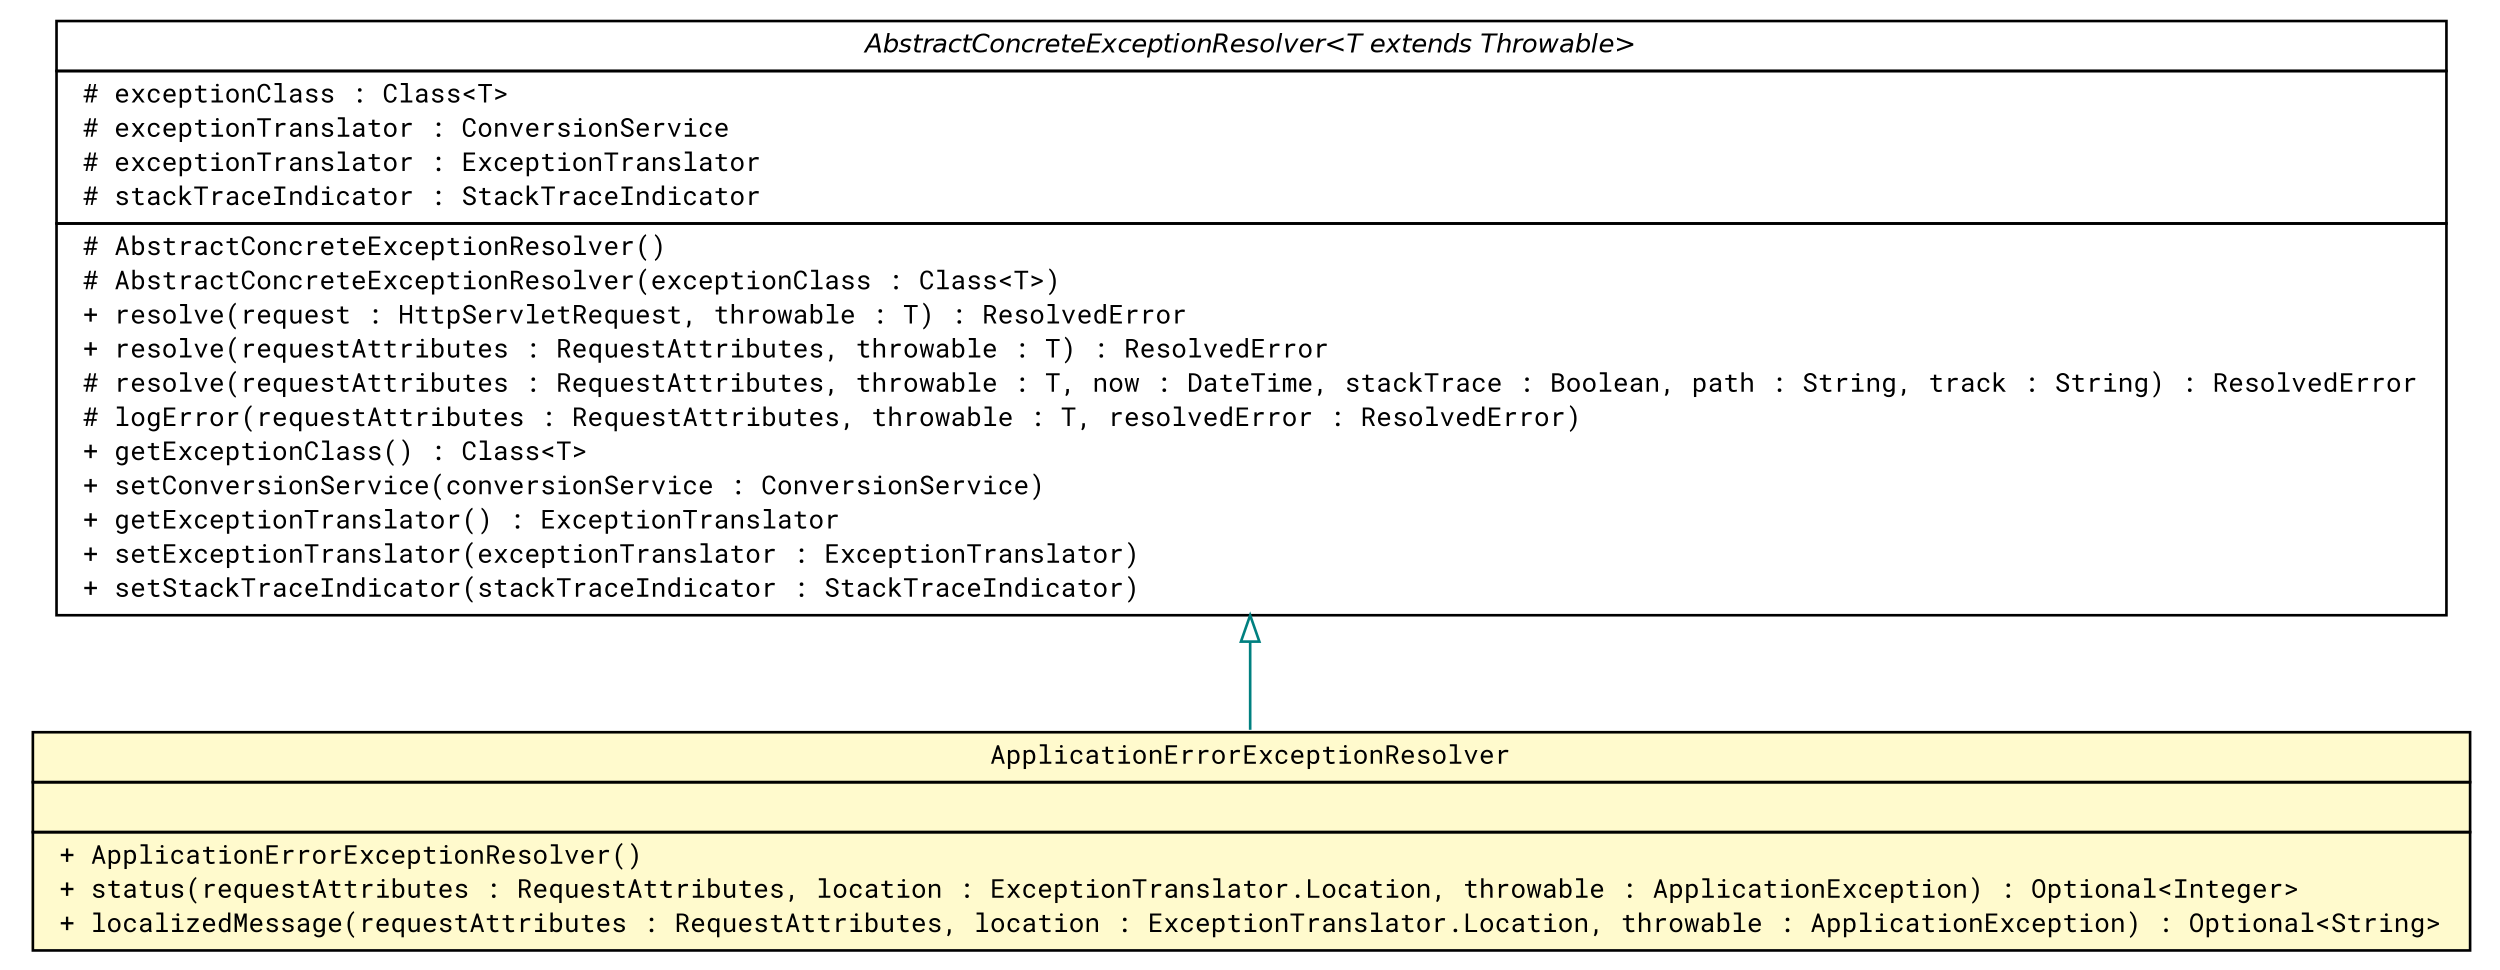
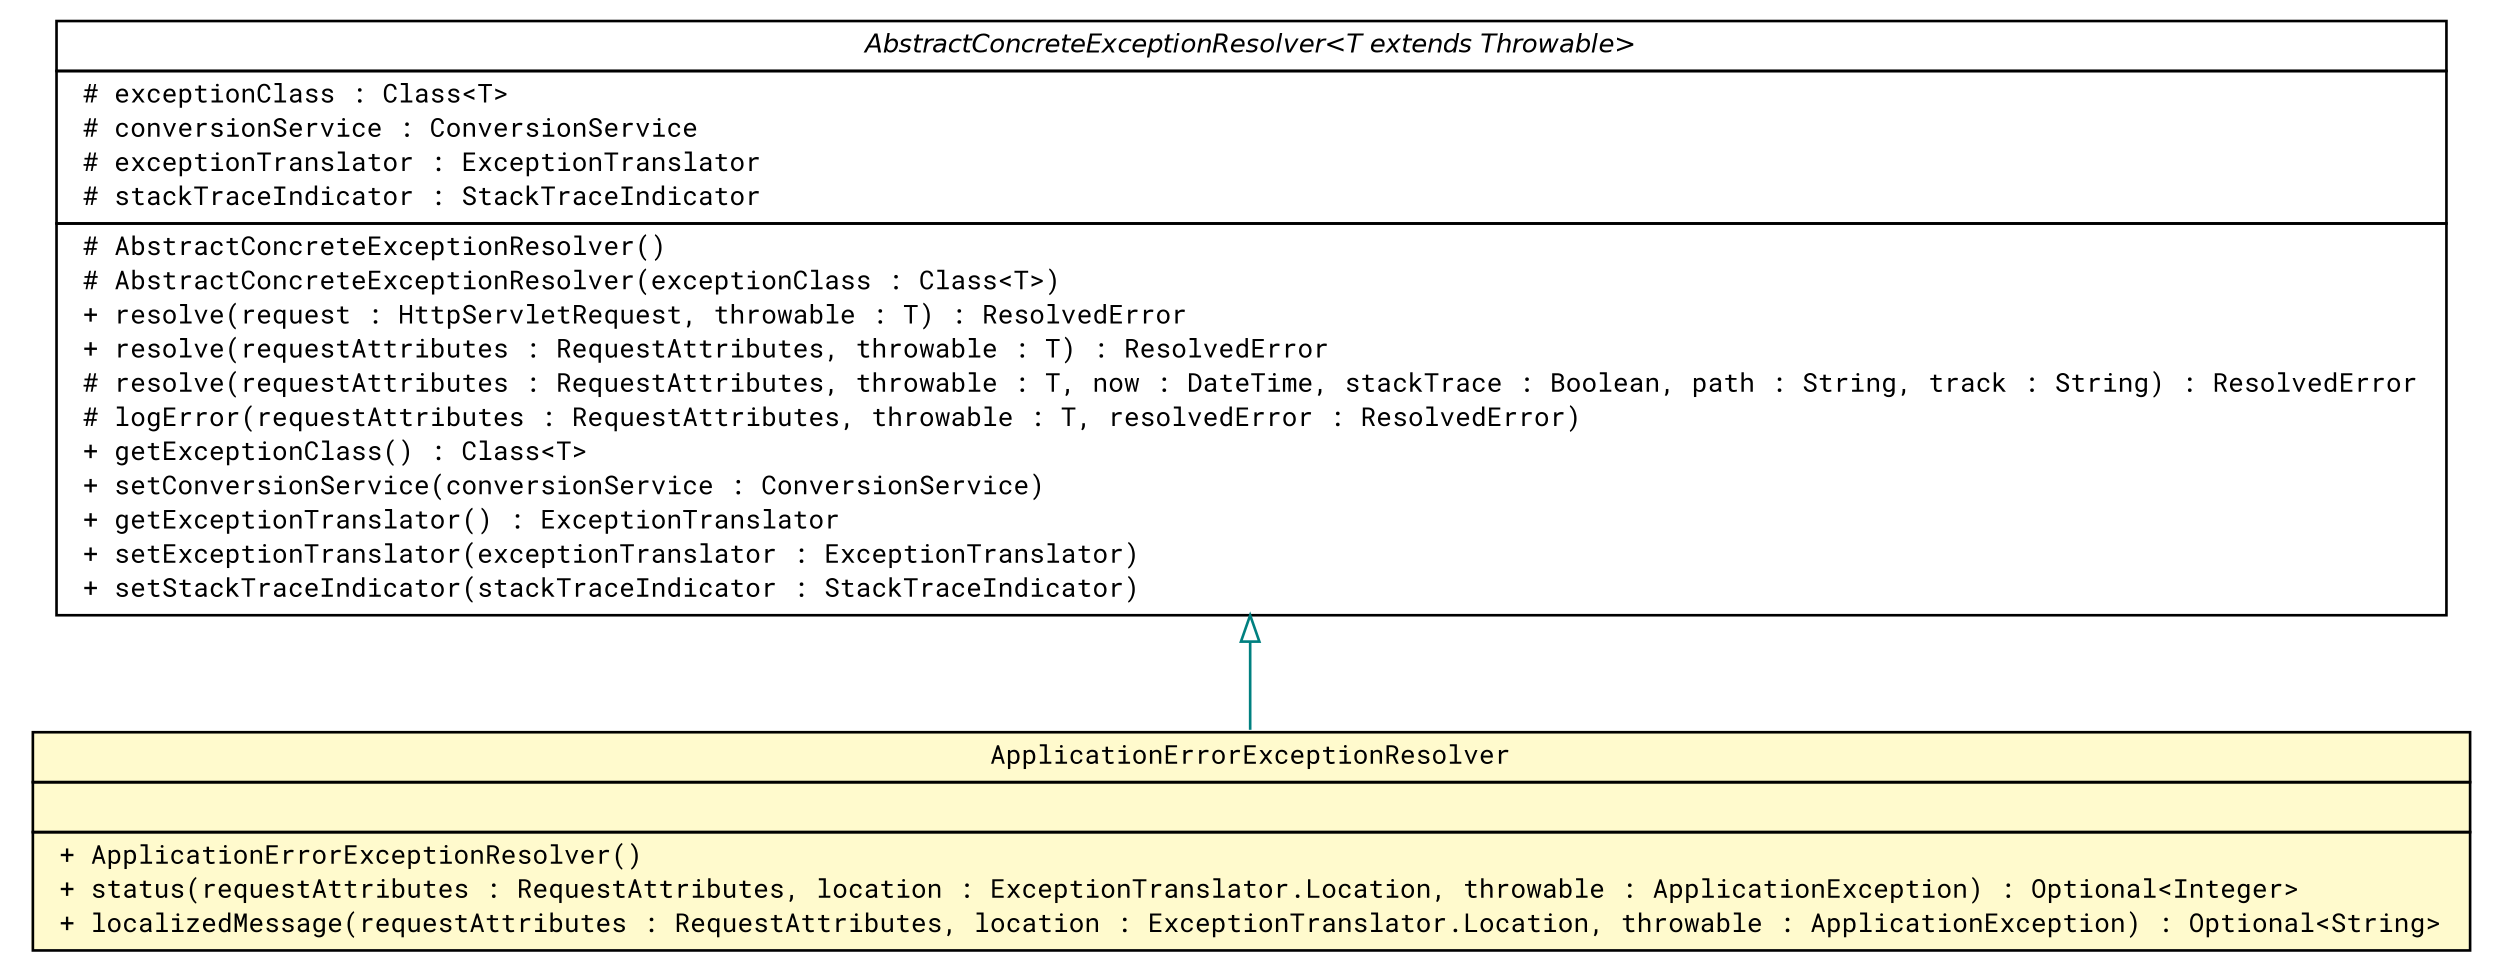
(408, 129) -> (392, 129)
